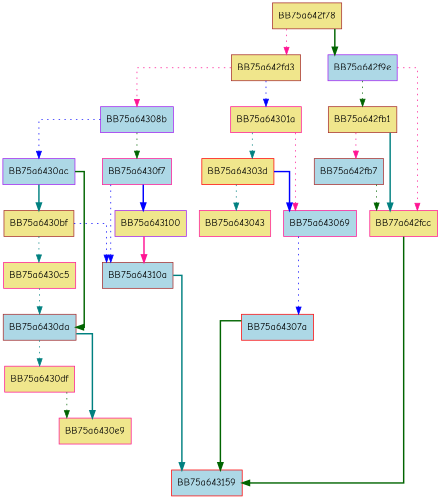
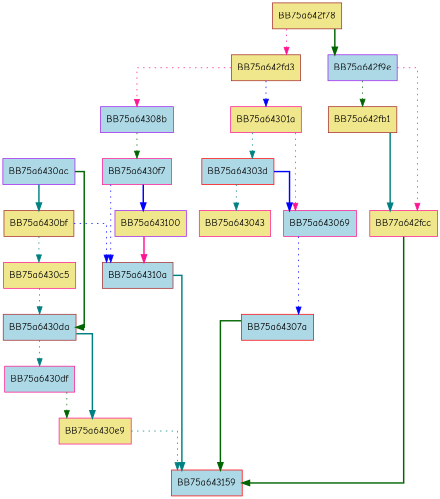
(54, 120) -> none
(238, 172) -> (238, 172)
(349, 172) -> none
(40, 379) -> (40, 379)
none -> (170, 431)
